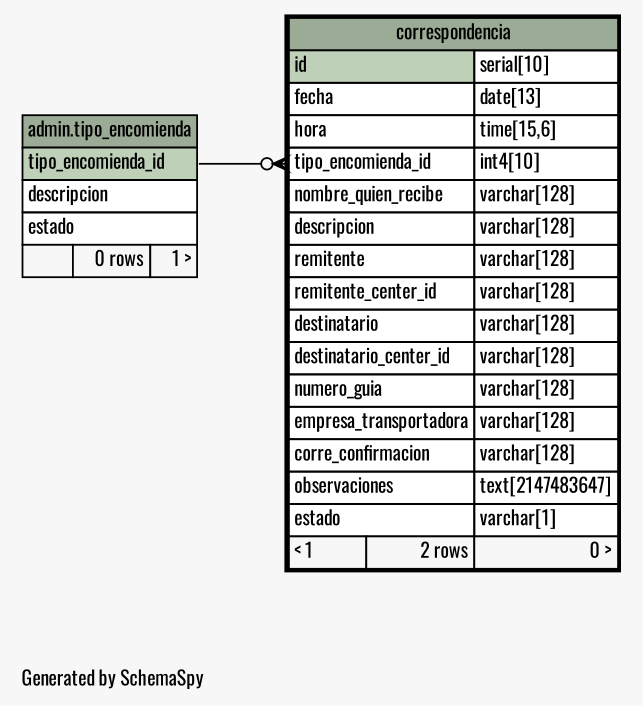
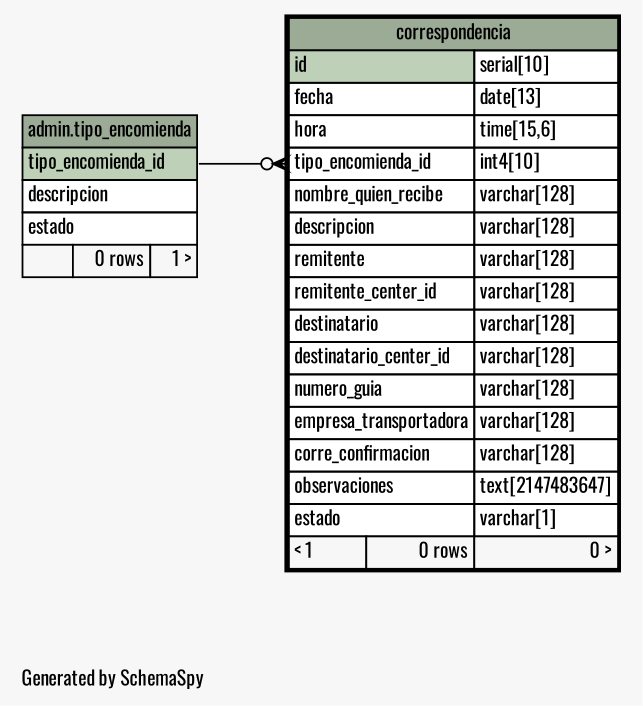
(445, 552) -> (444, 552)
